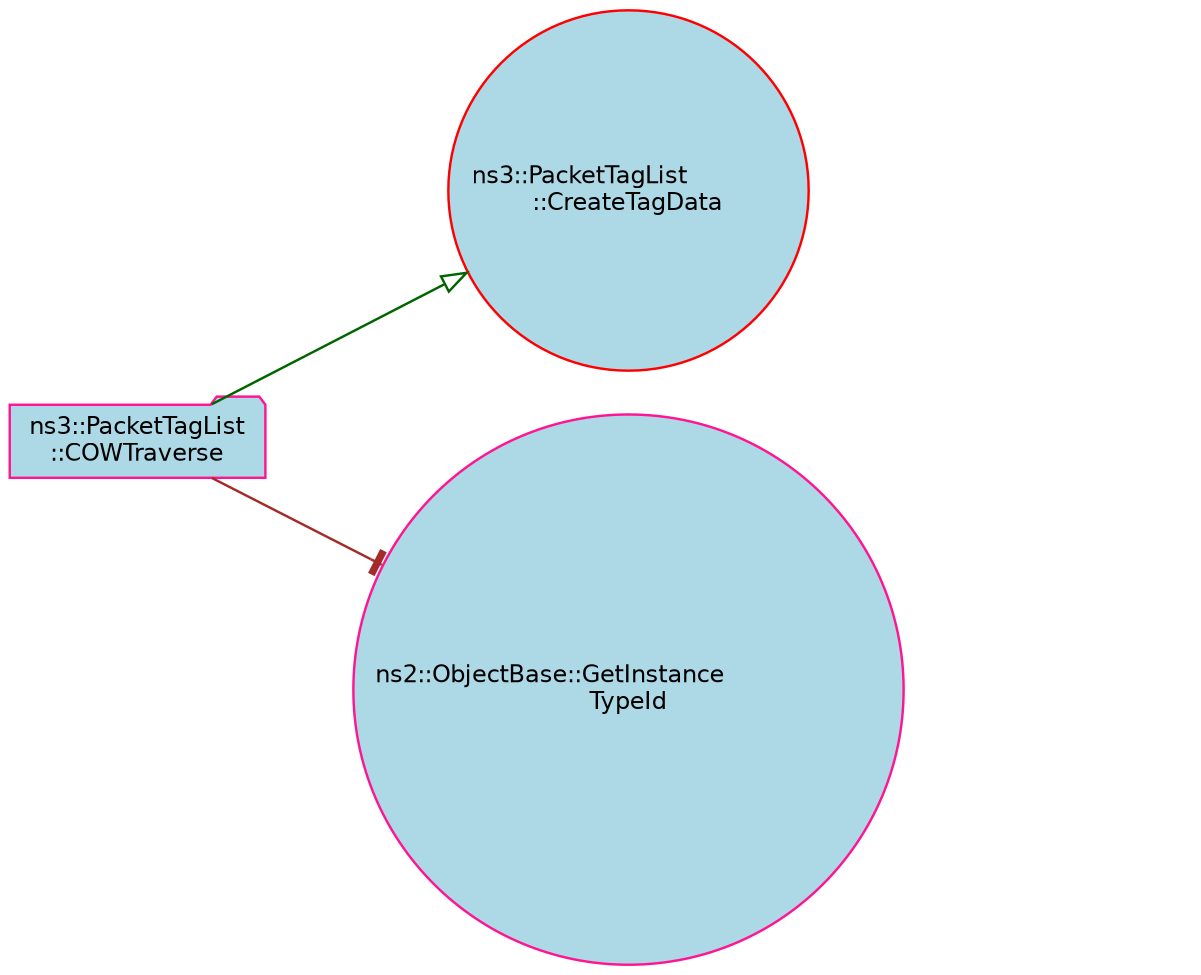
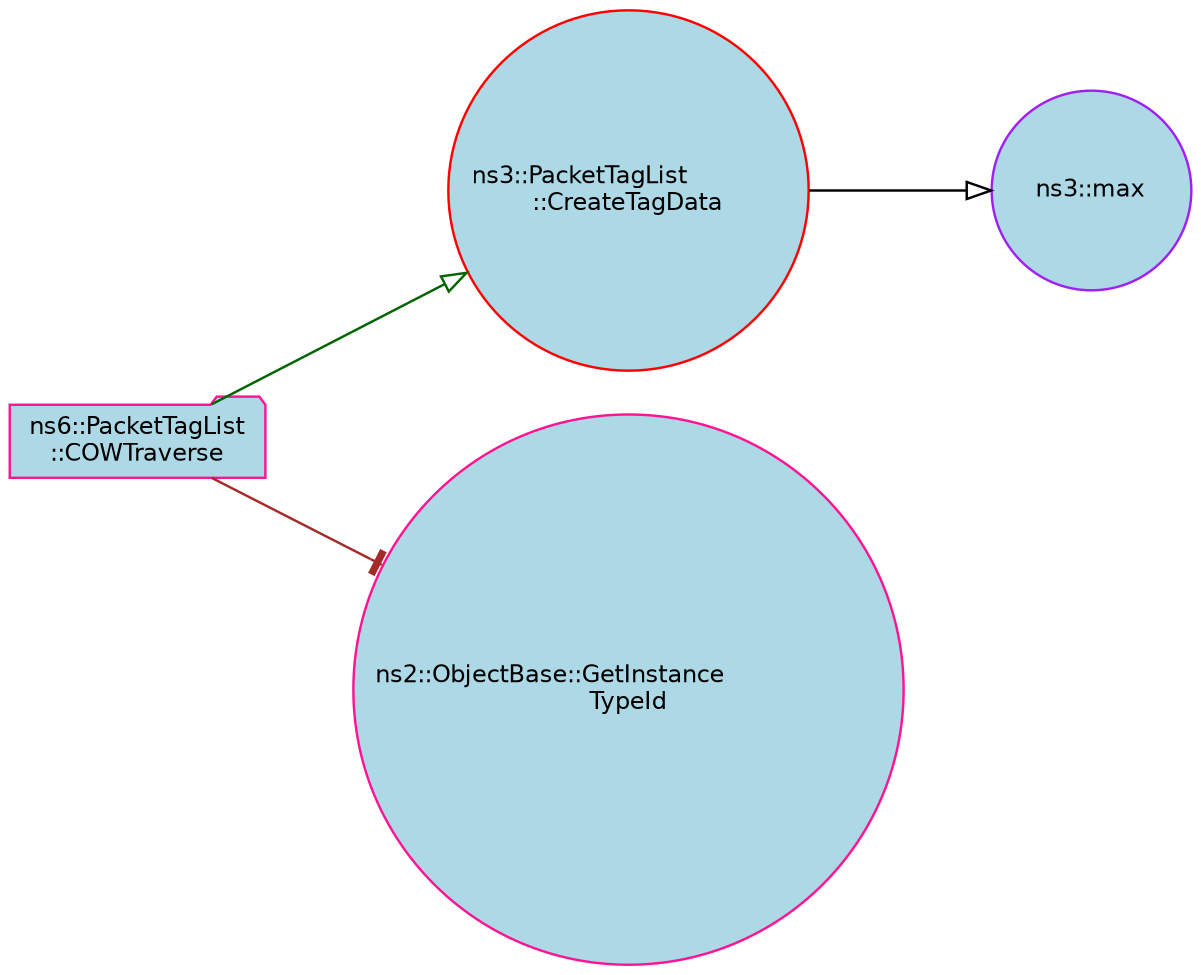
none -> (1092, 190)
(138, 441) -> (138, 441)
